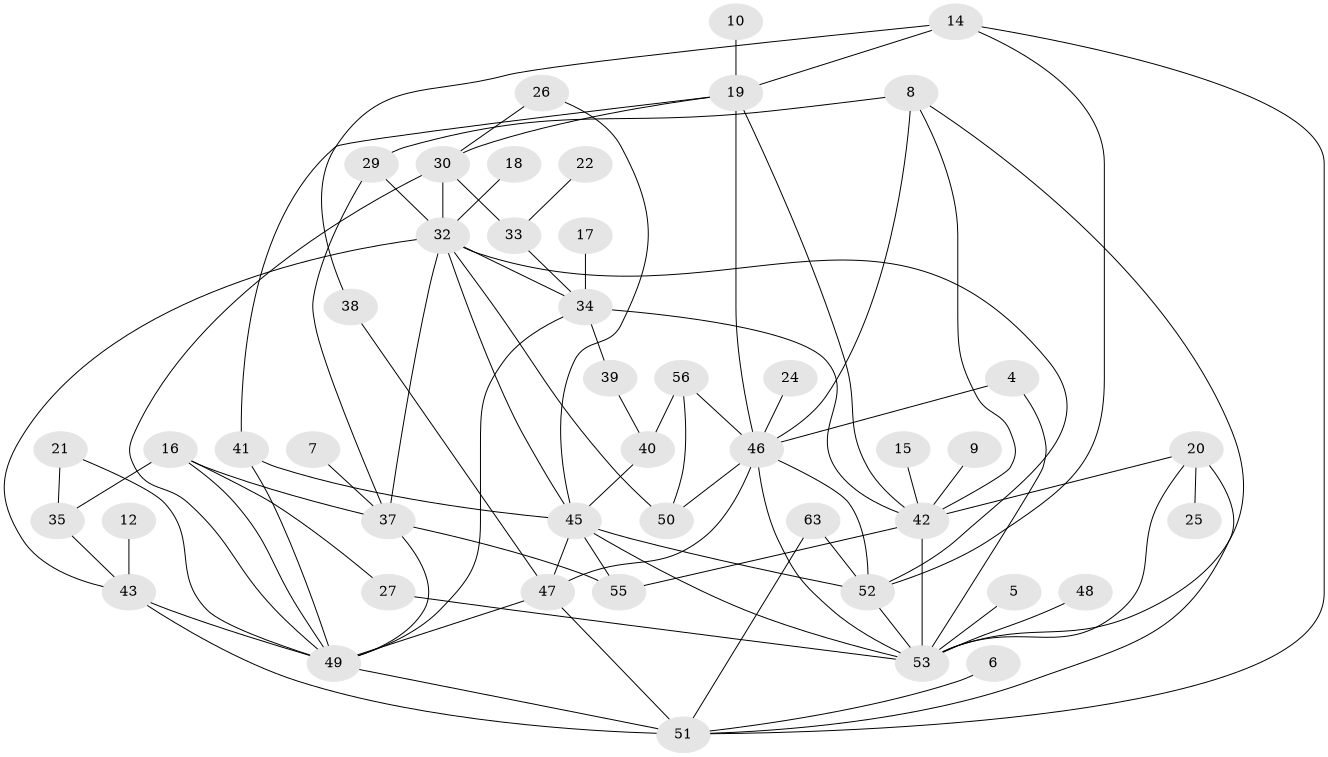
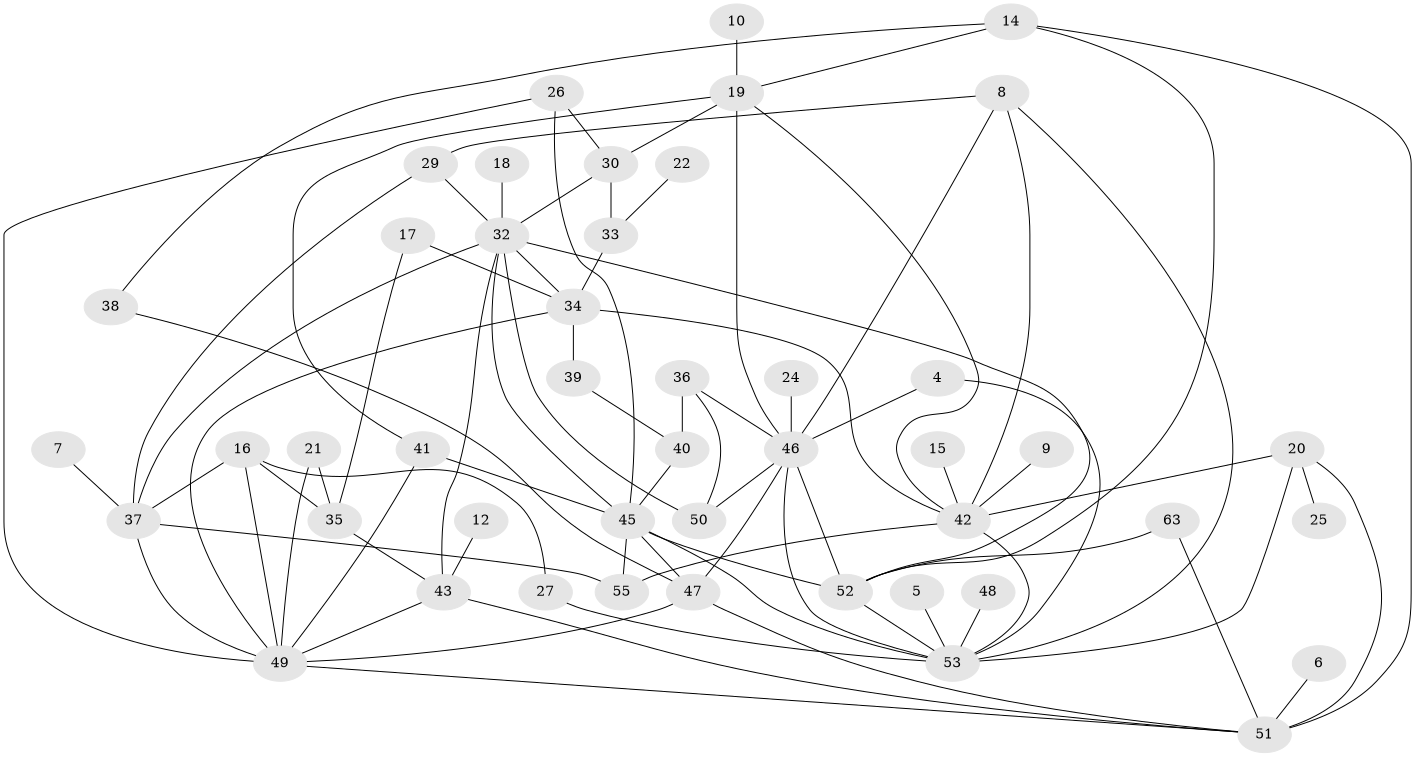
none -> (371, 378)
(681, 378) -> (682, 378)
(158, 392) -> (4, 261)
